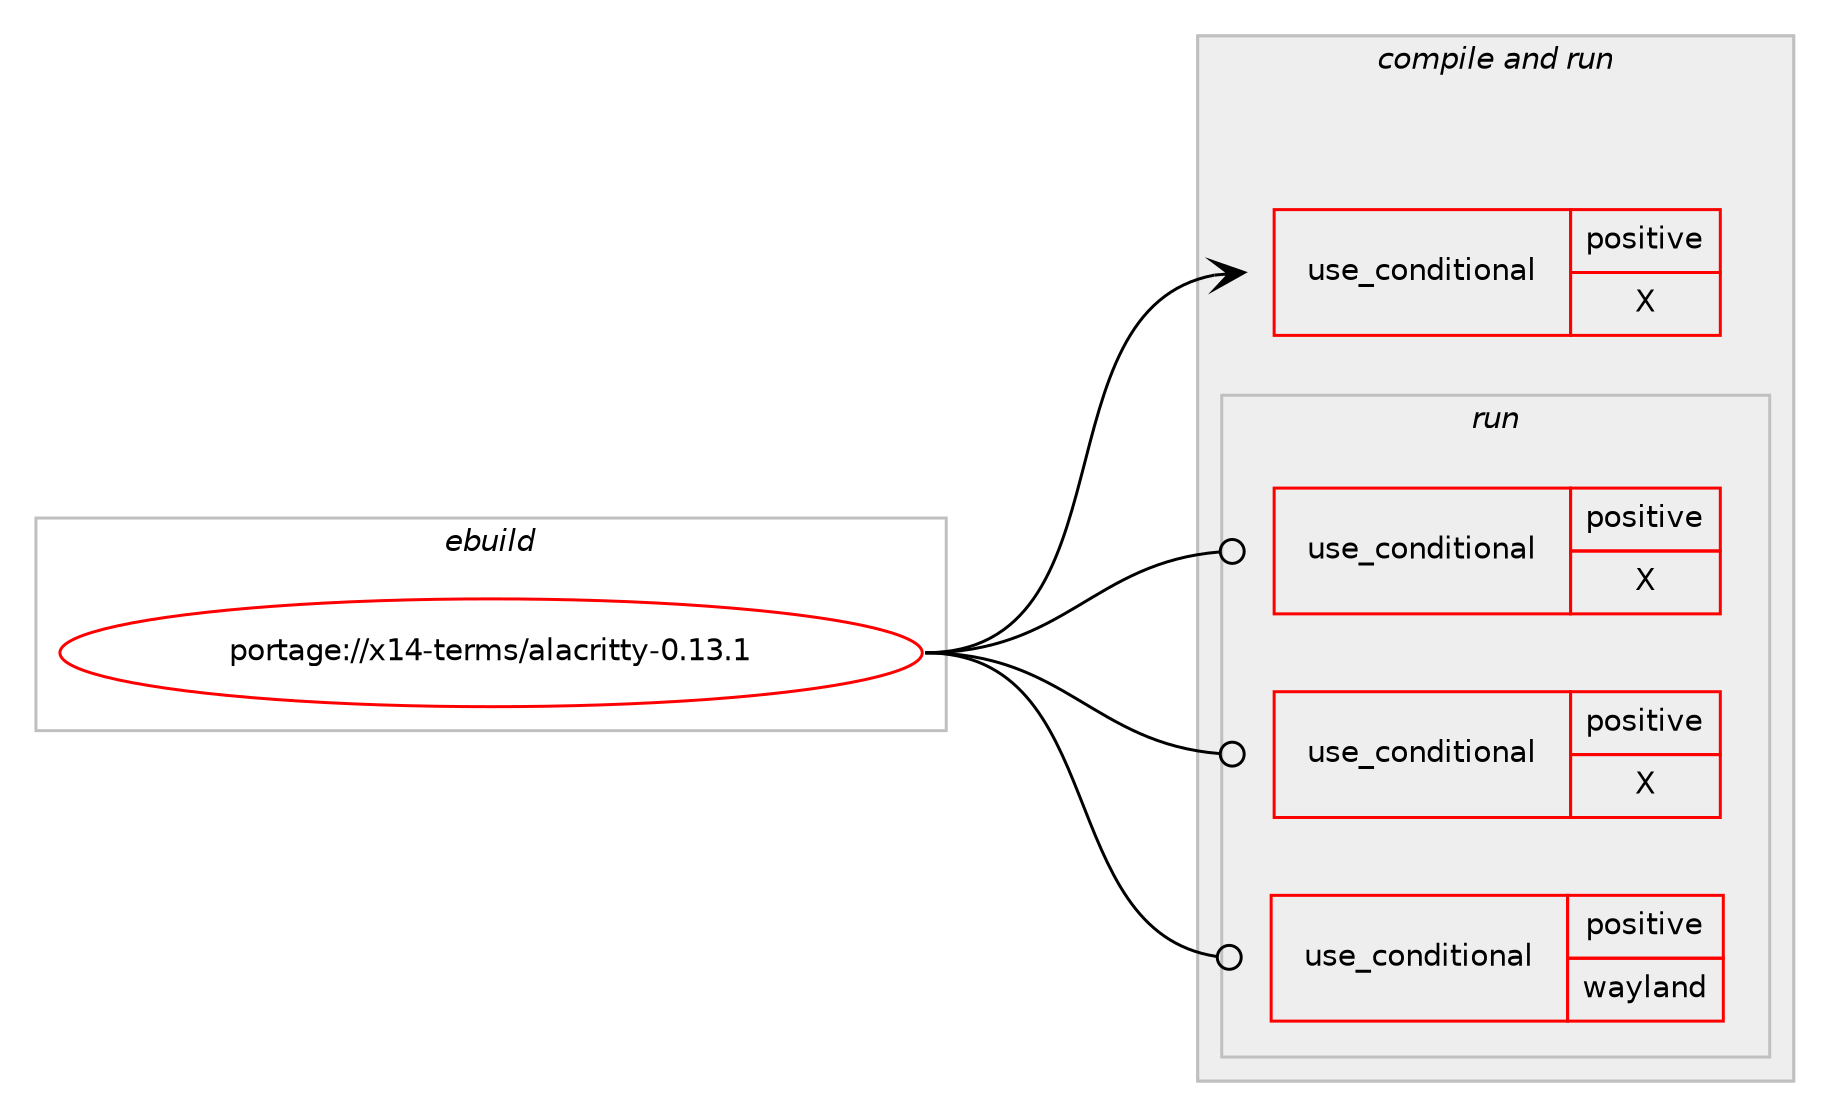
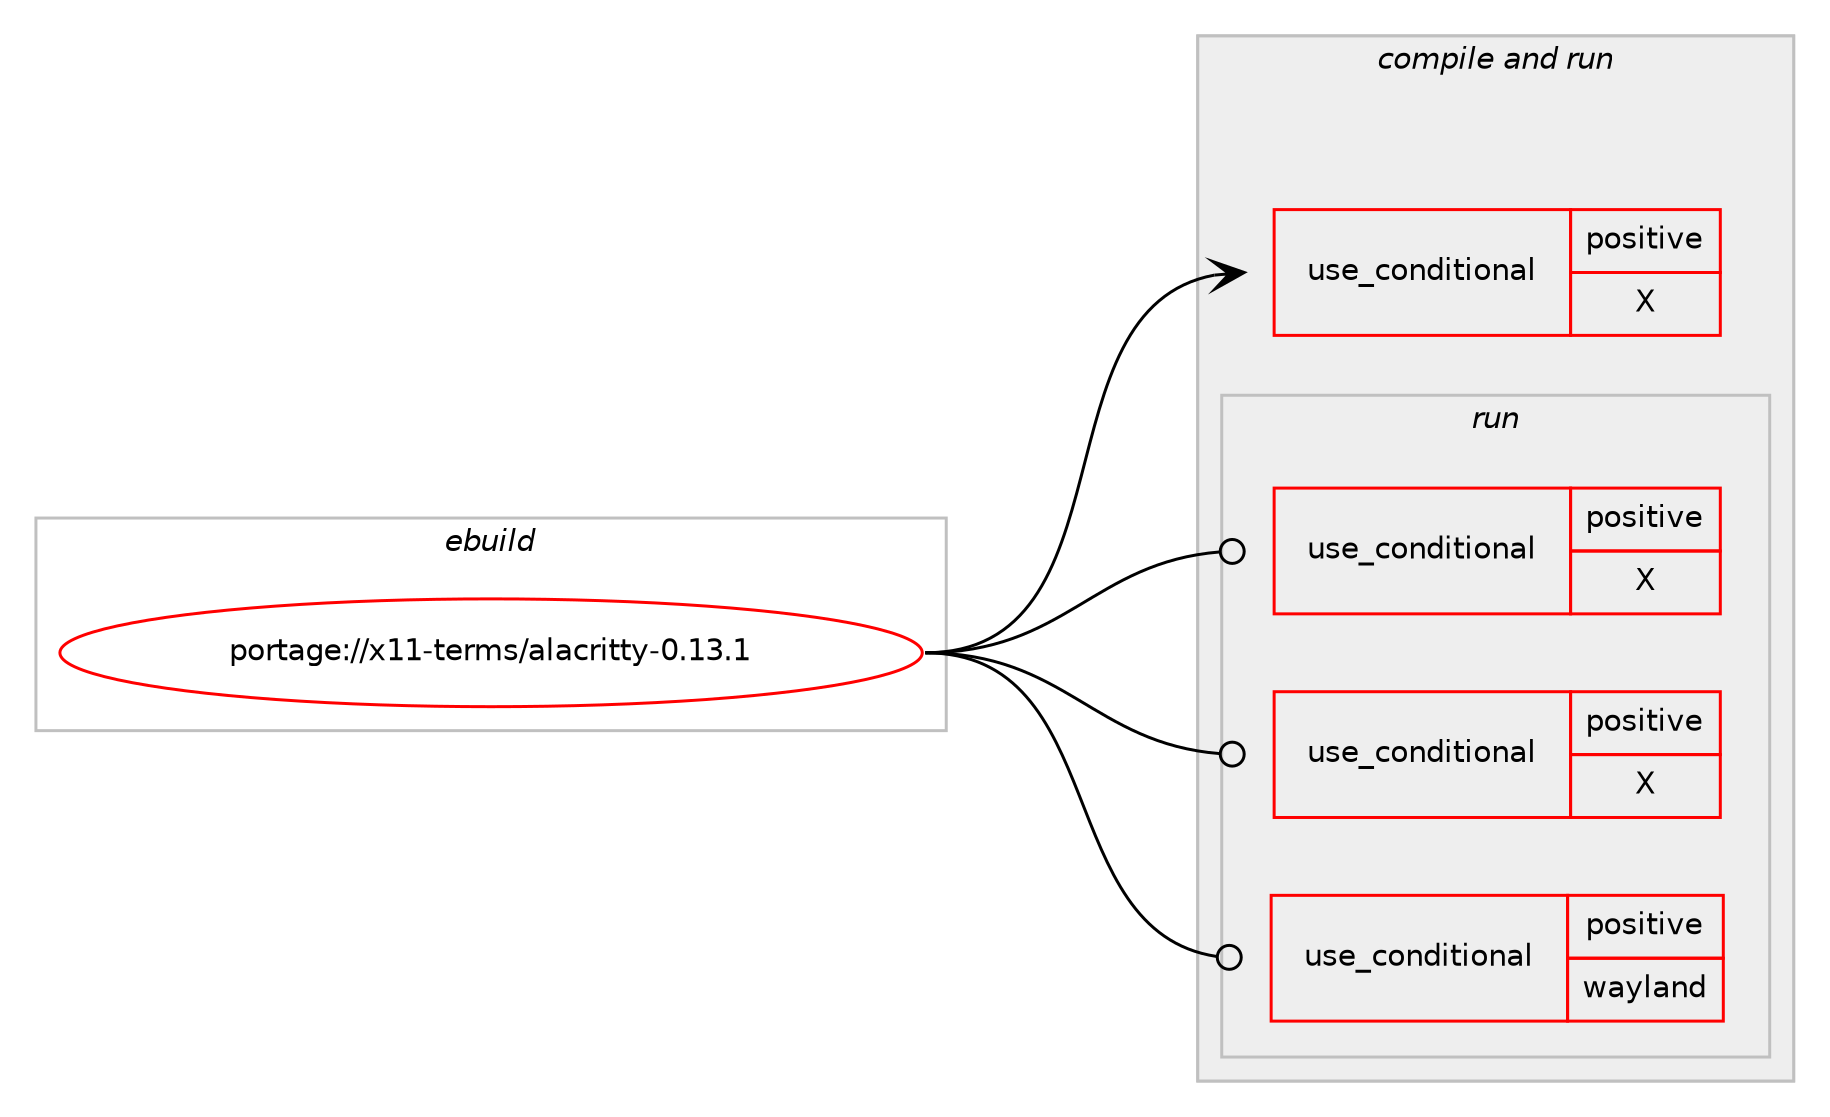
(491, 653) -> (491, 653)
